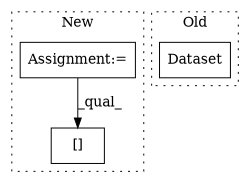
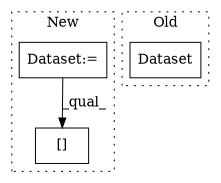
(78, 60) -> (63, 60)
